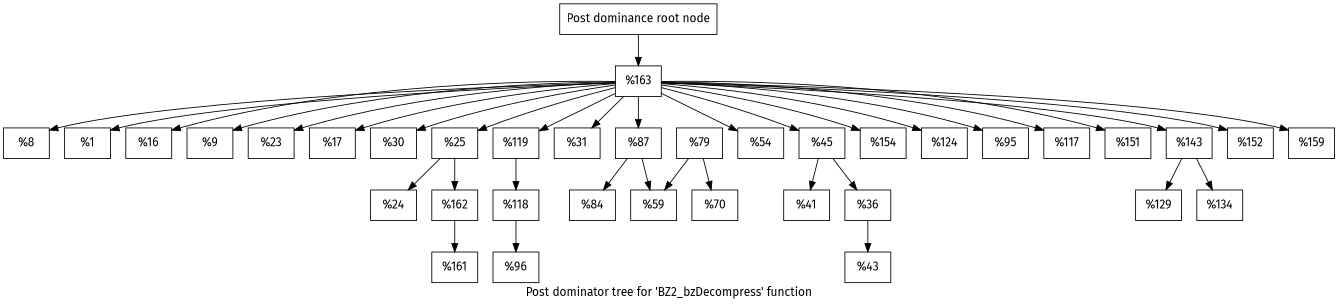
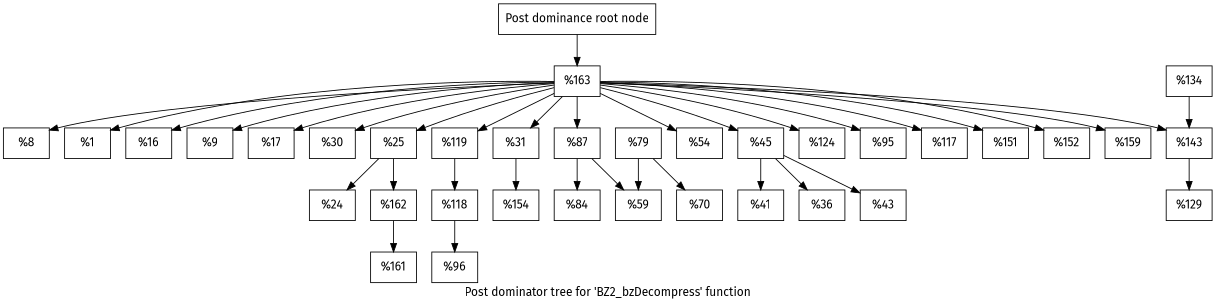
(758, 102) -> (516, 170)
(271, 143) -> none
(1202, 170) -> (1189, 108)
(868, 232) -> (818, 172)
